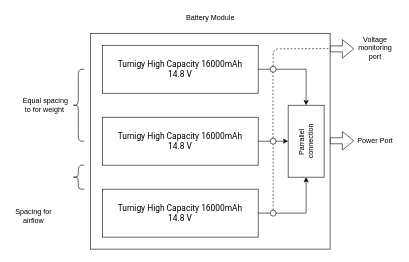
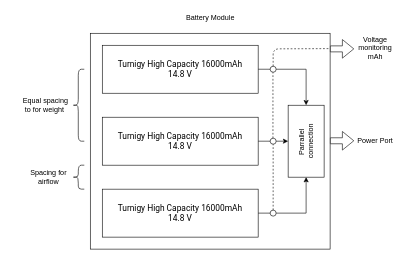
(376, 48) -> (376, 48)
(33, 216) -> (48, 177)
